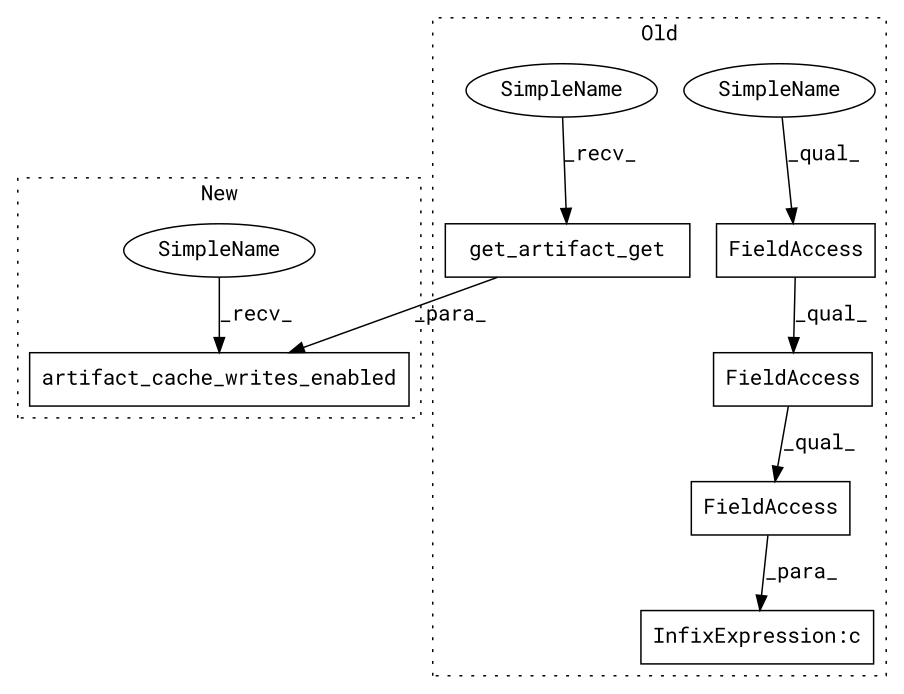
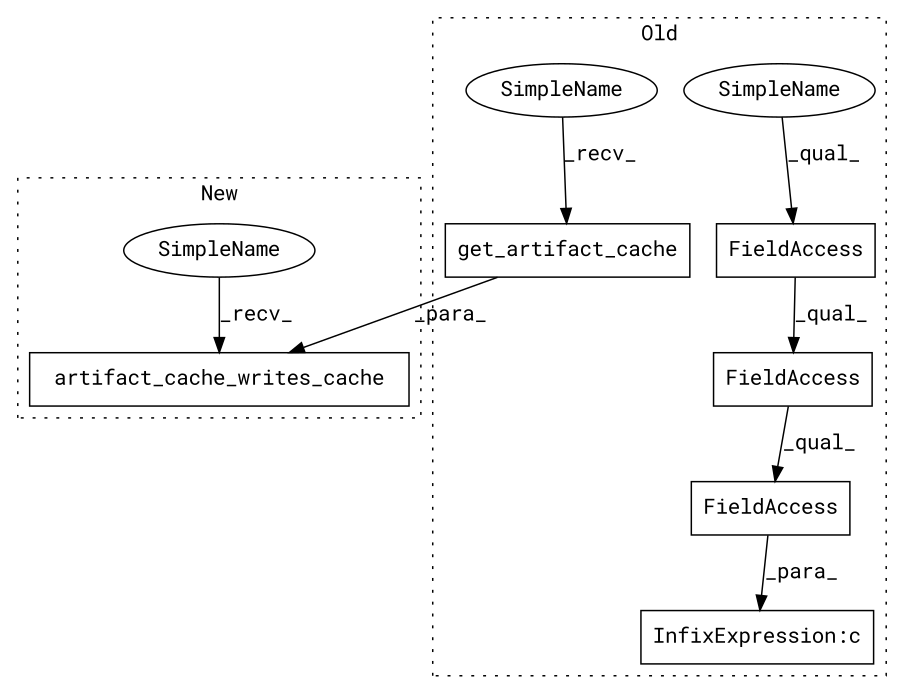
(568, 250) -> (568, 250)
(219, 379) -> (219, 379)
